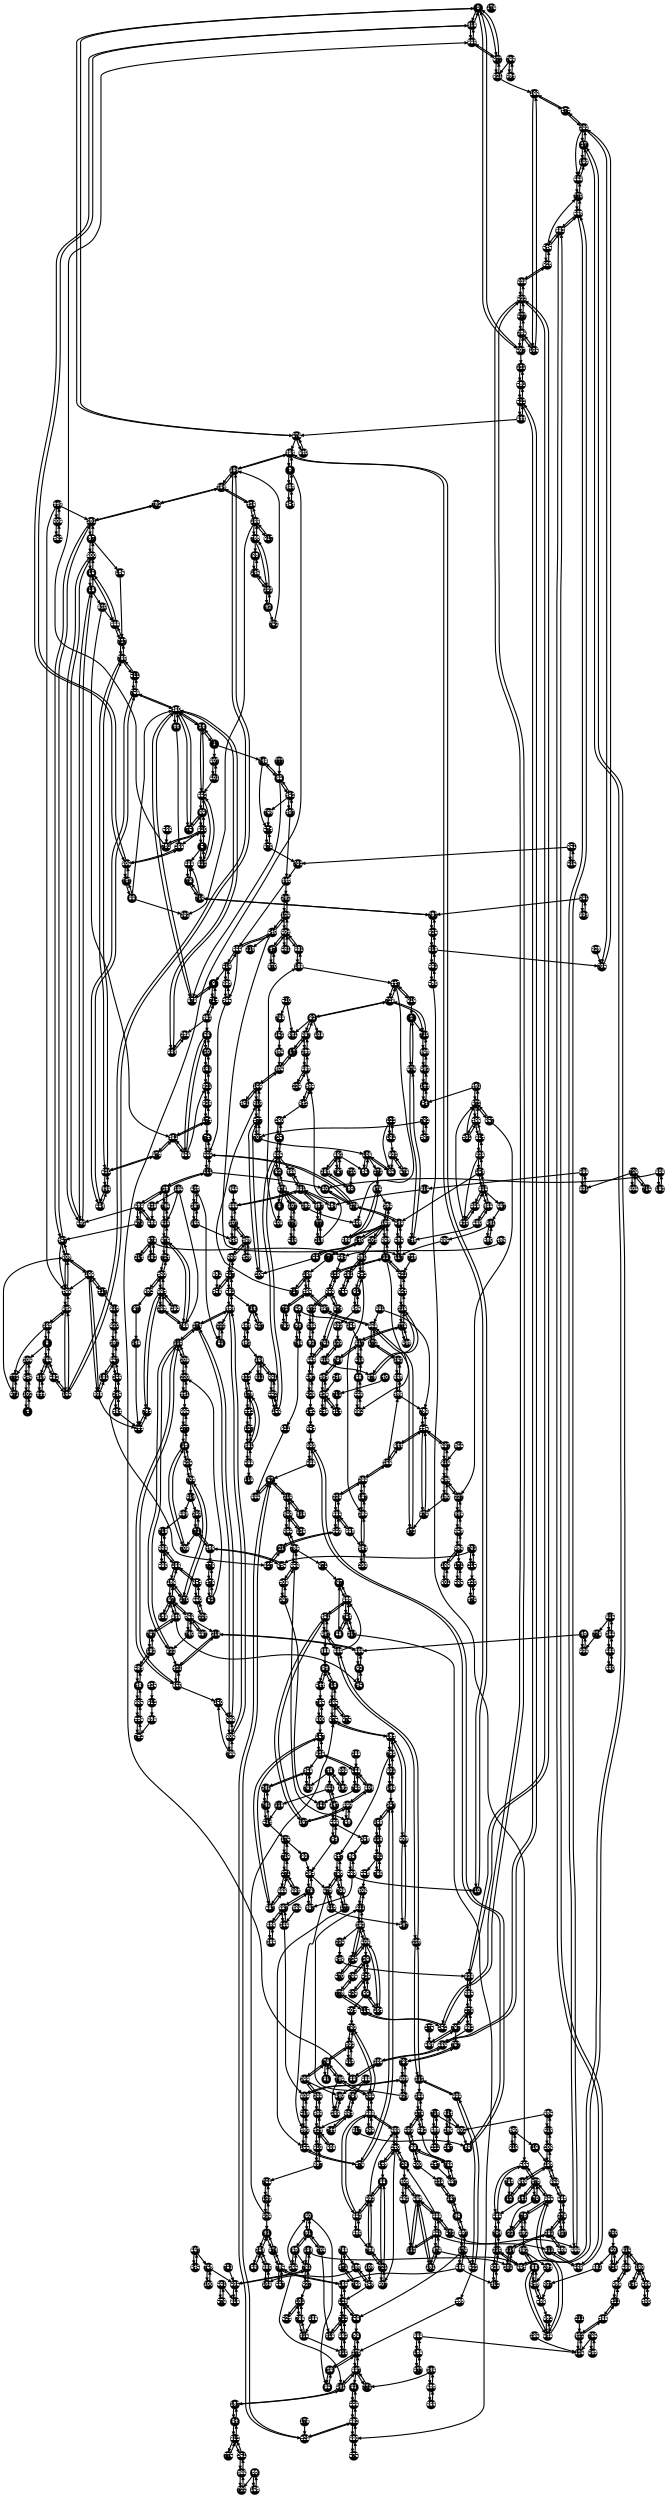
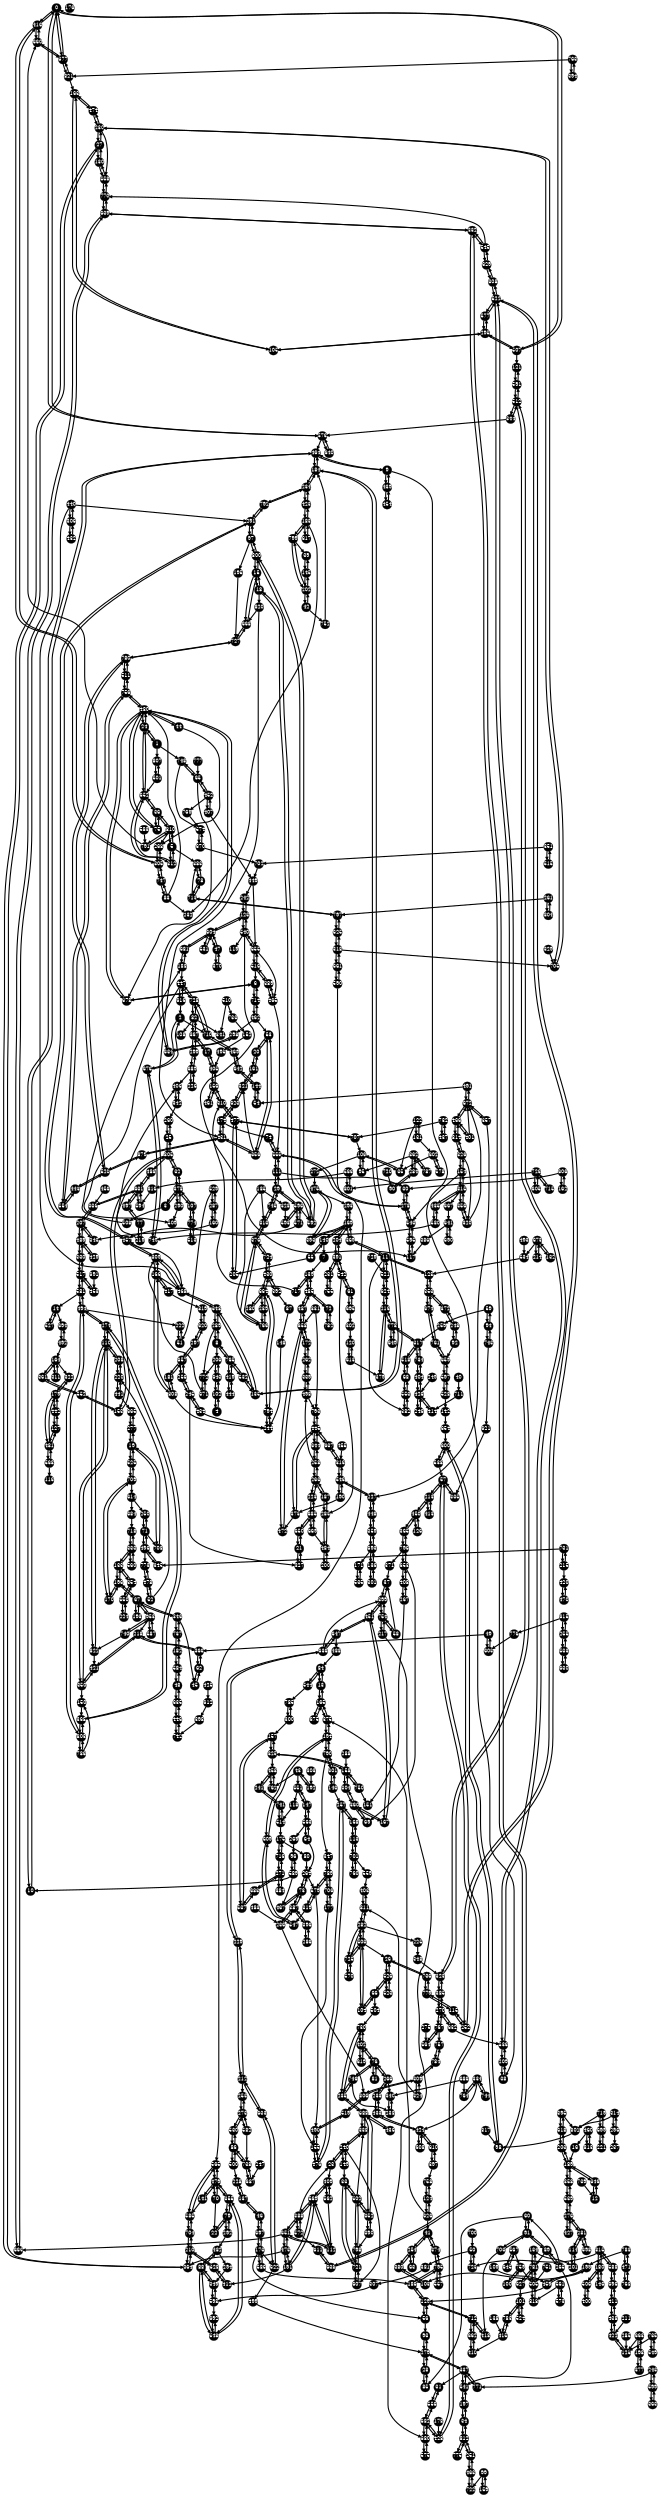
(476, 2277) -> (260, 2279)
